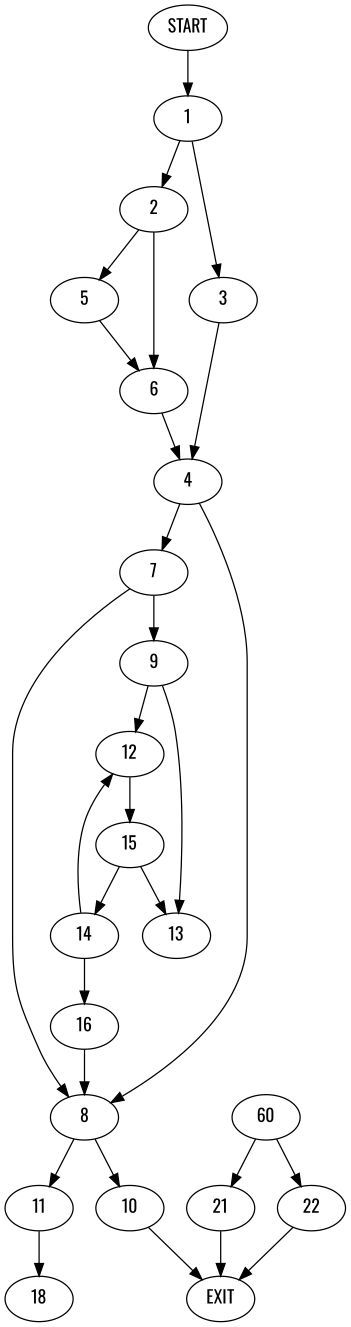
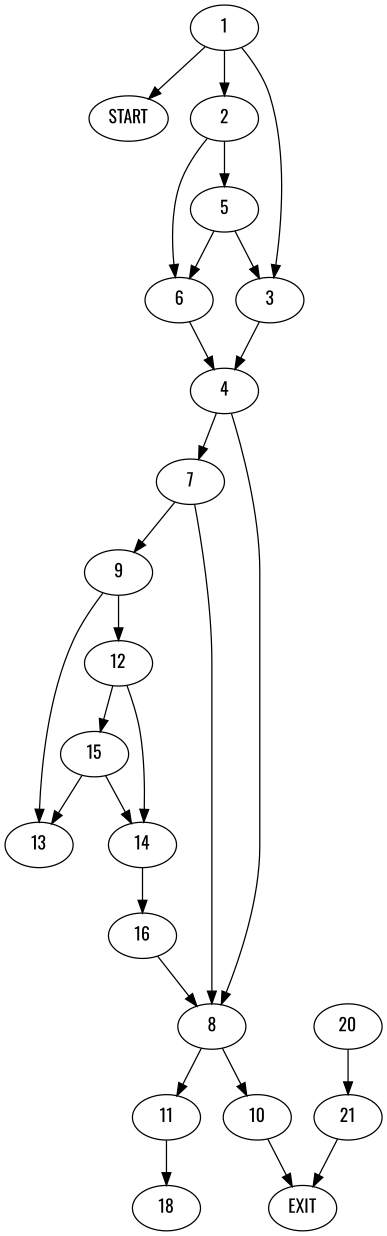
(188, 67) -> (182, 68)
none -> (244, 249)
(80, 846) -> (142, 747)
(266, 1117) -> (348, 1027)
(311, 1208) -> none
